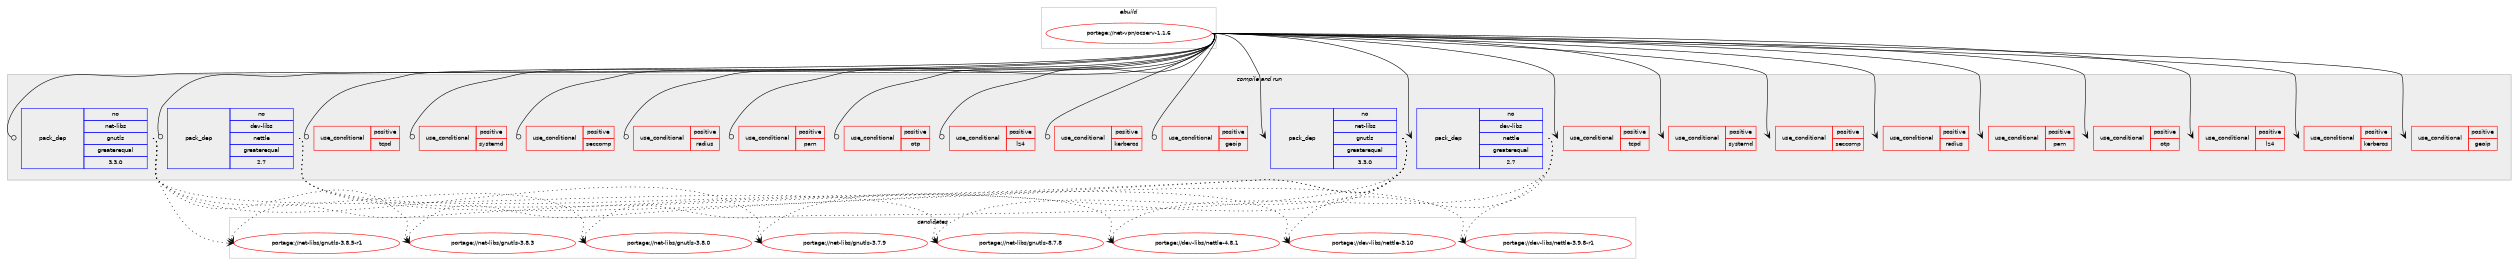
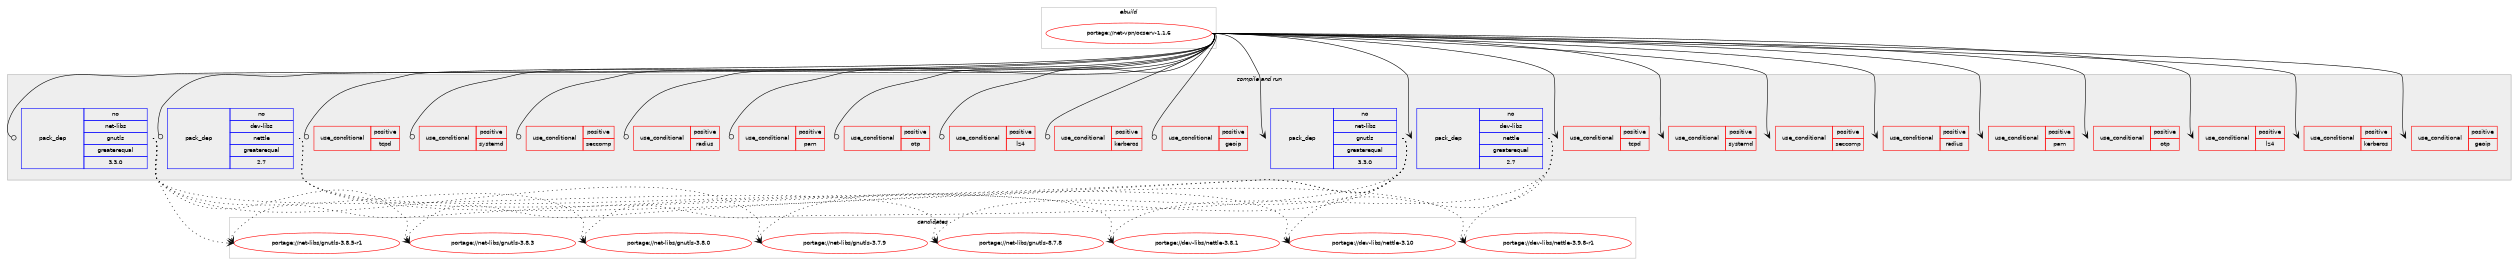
(1197, 243) -> (1197, 243)
